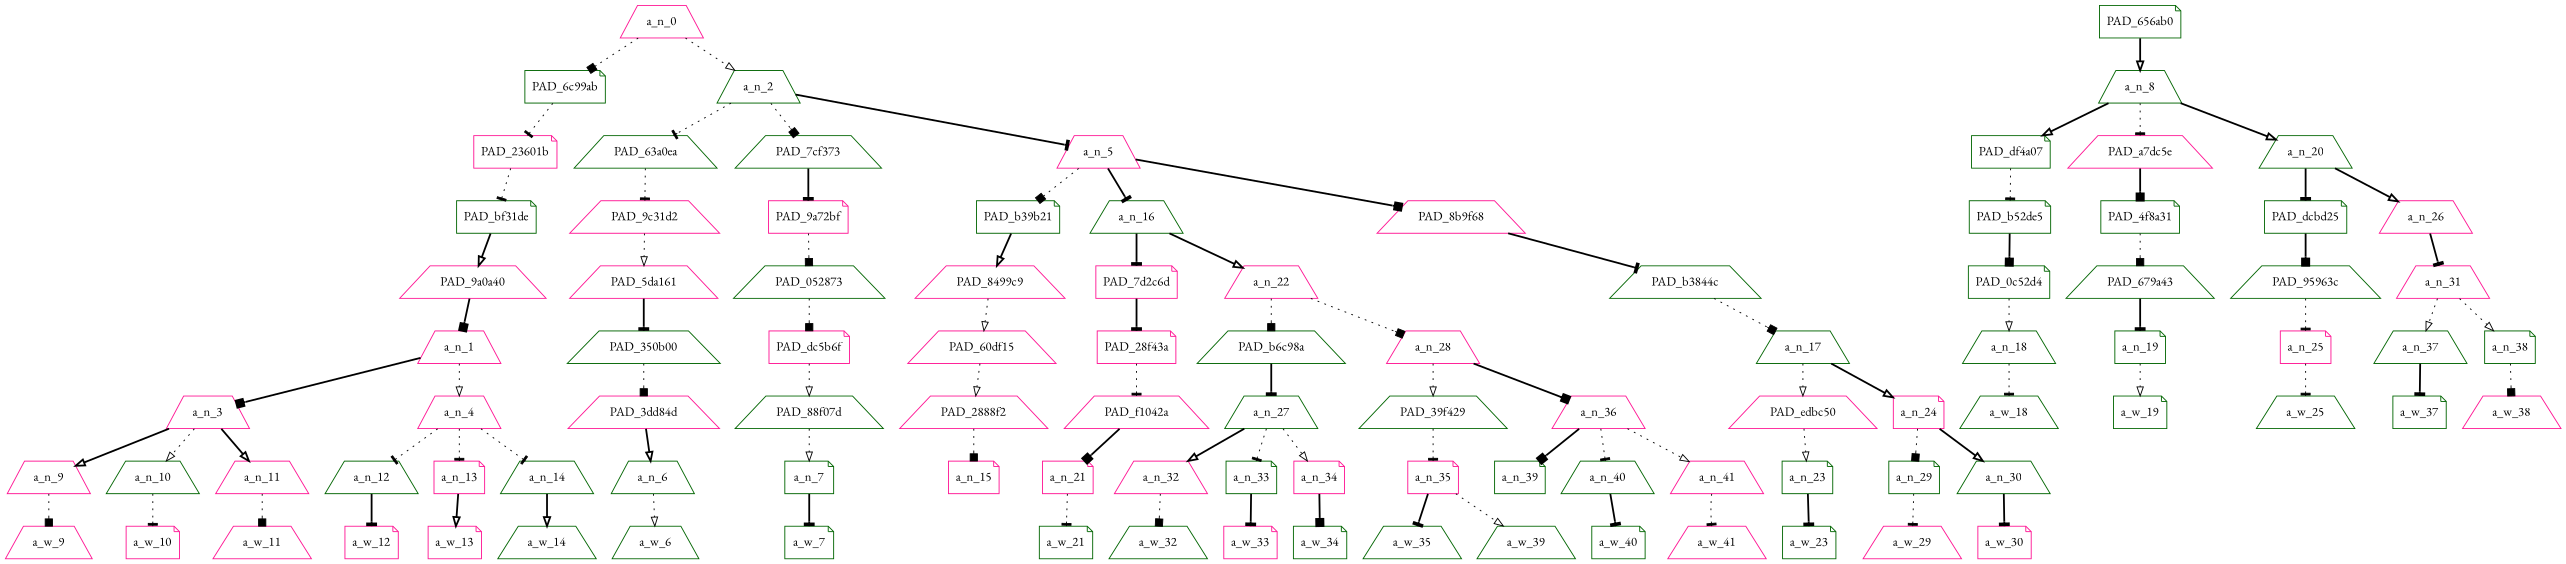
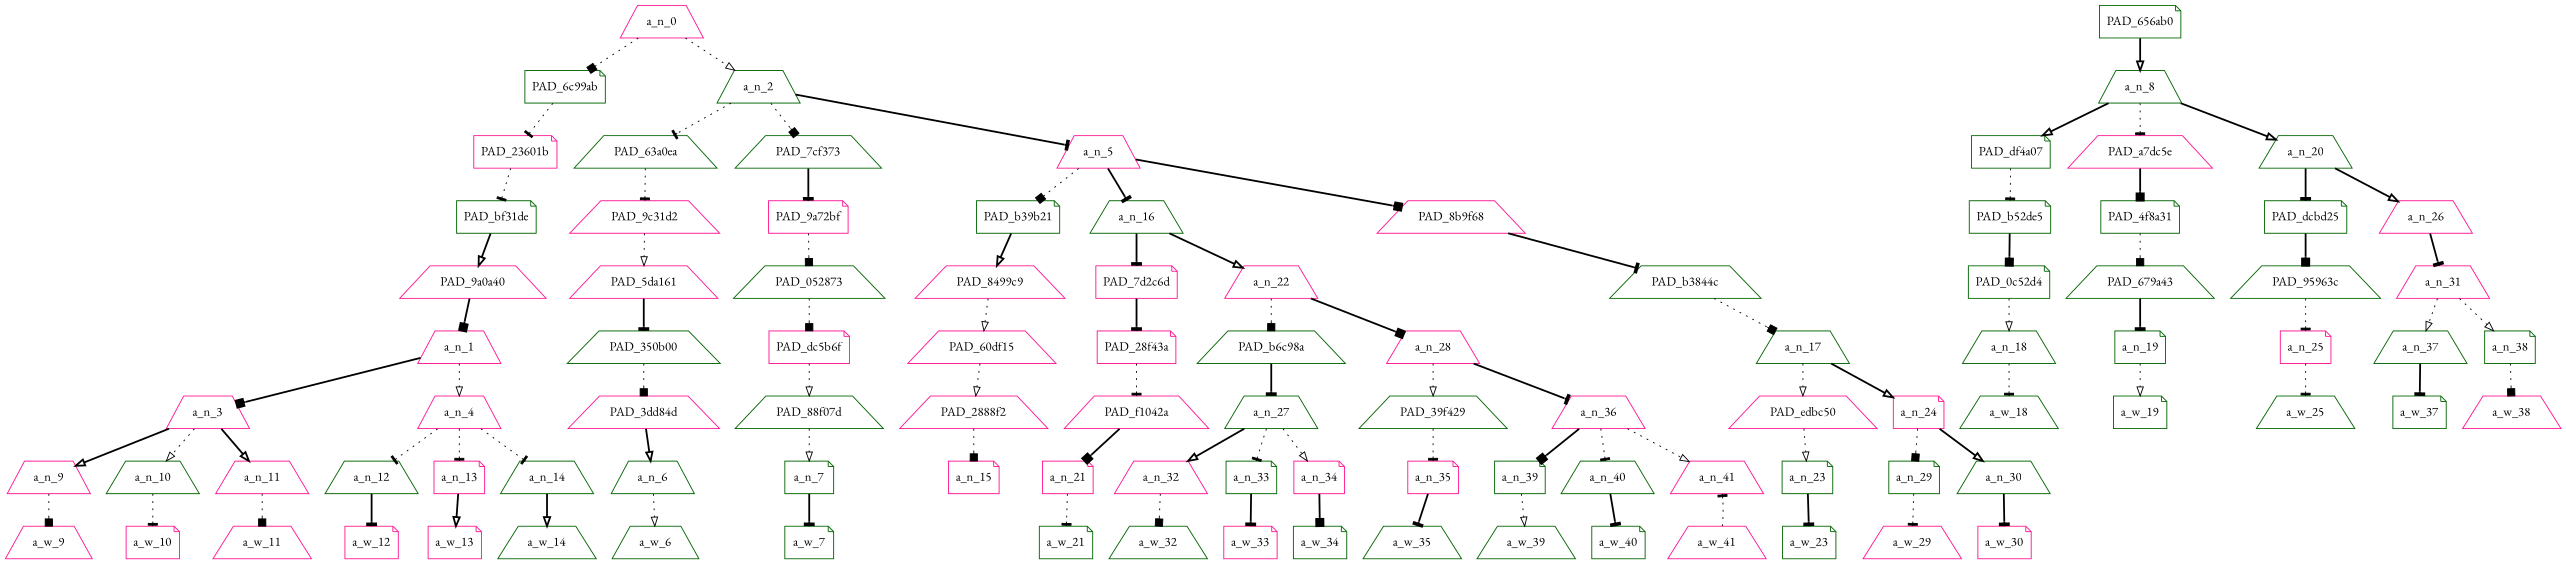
(1353, 315) -> (1353, 315)
(1519, 381) -> (1519, 381)
(1476, 507) -> (1523, 506)
(1711, 508) -> (1723, 512)
